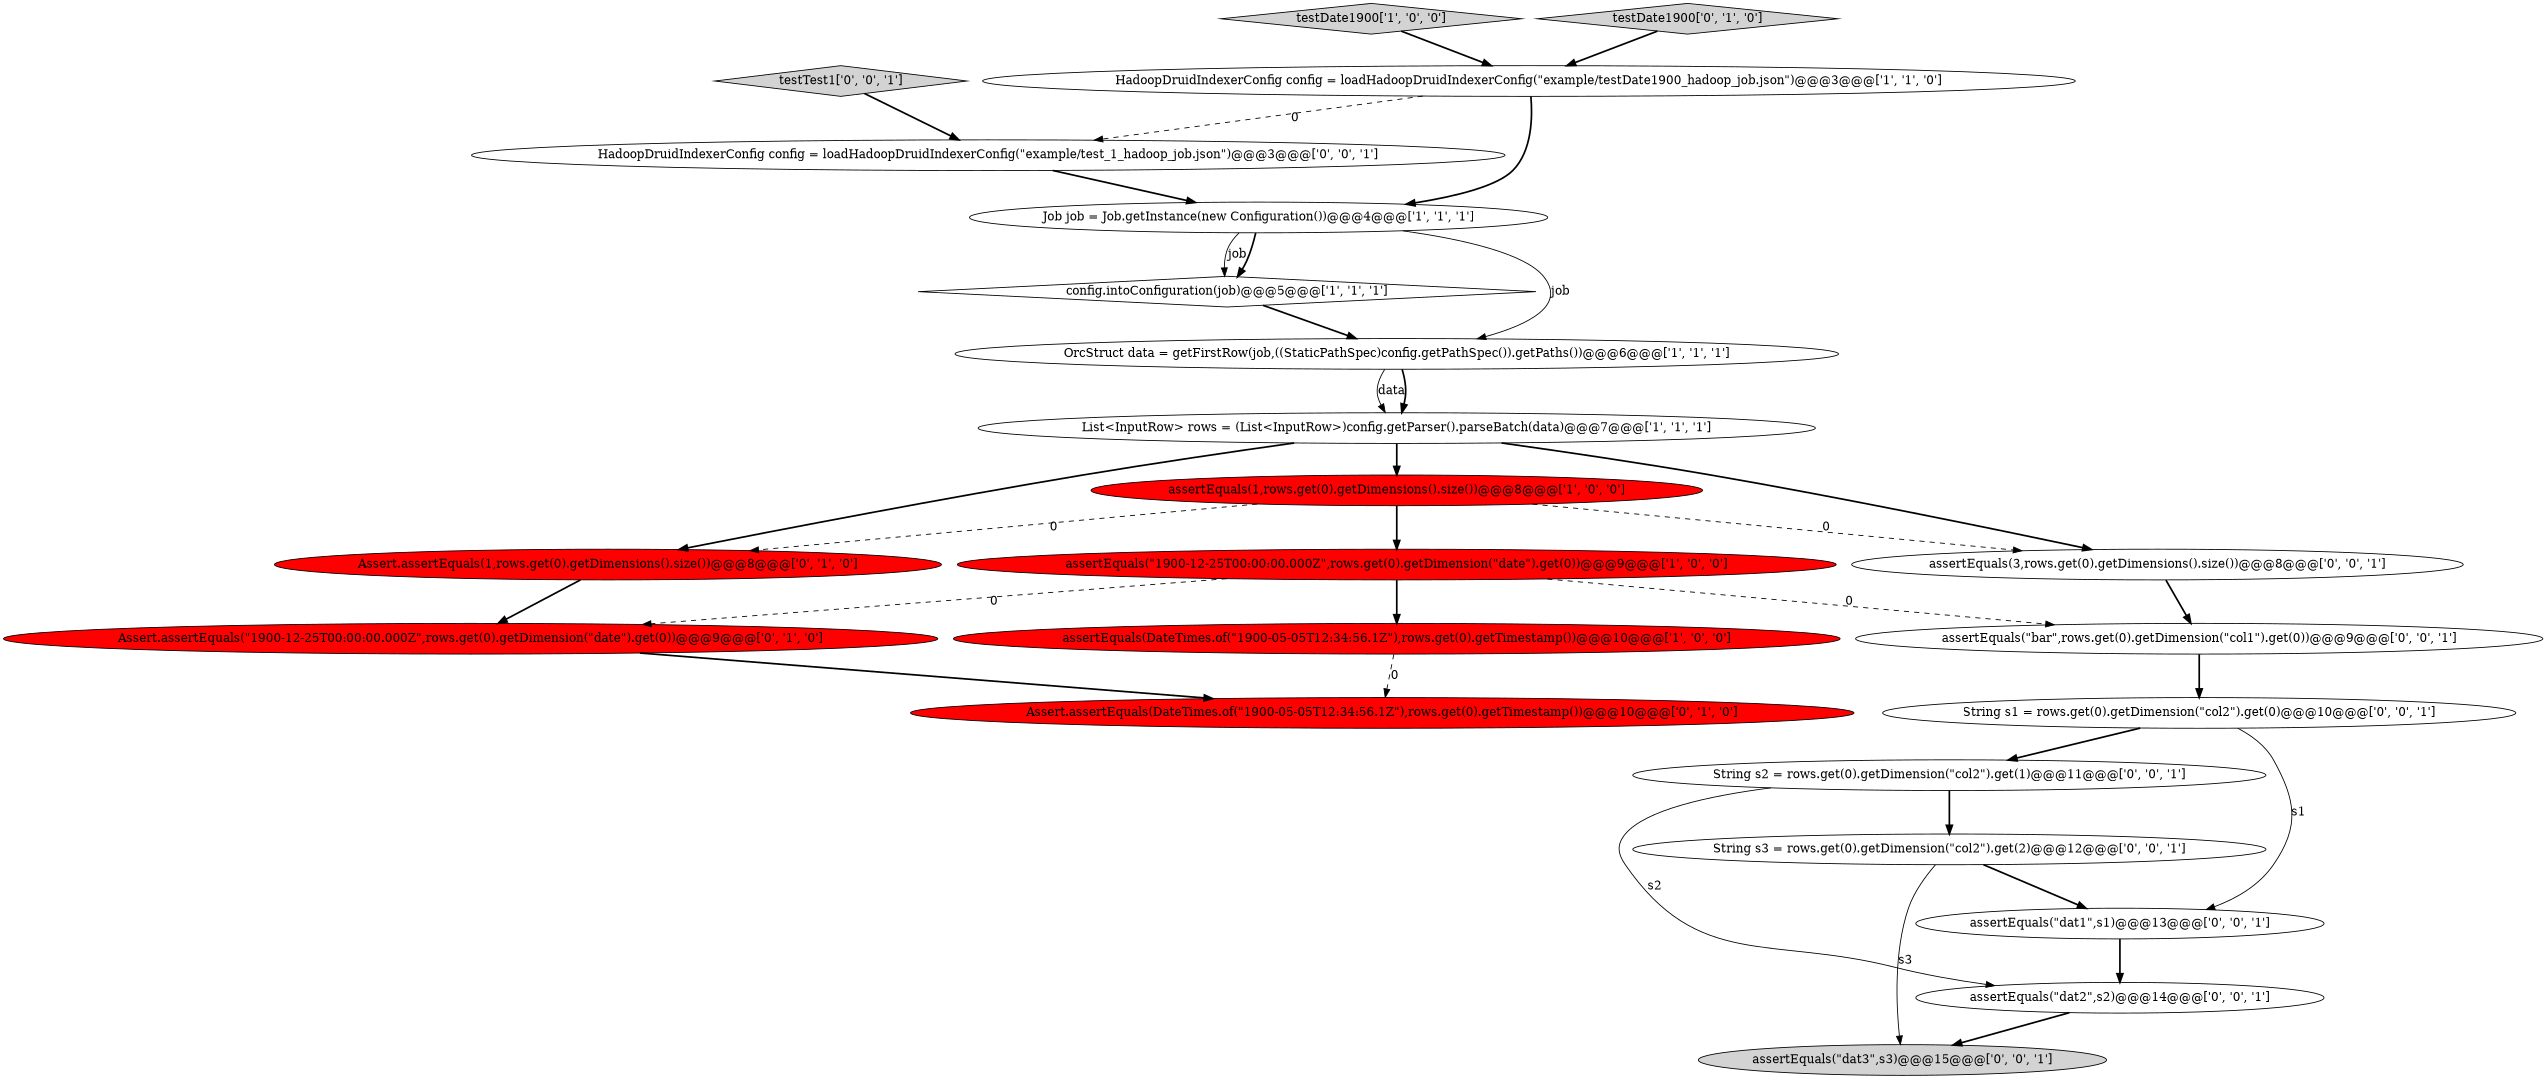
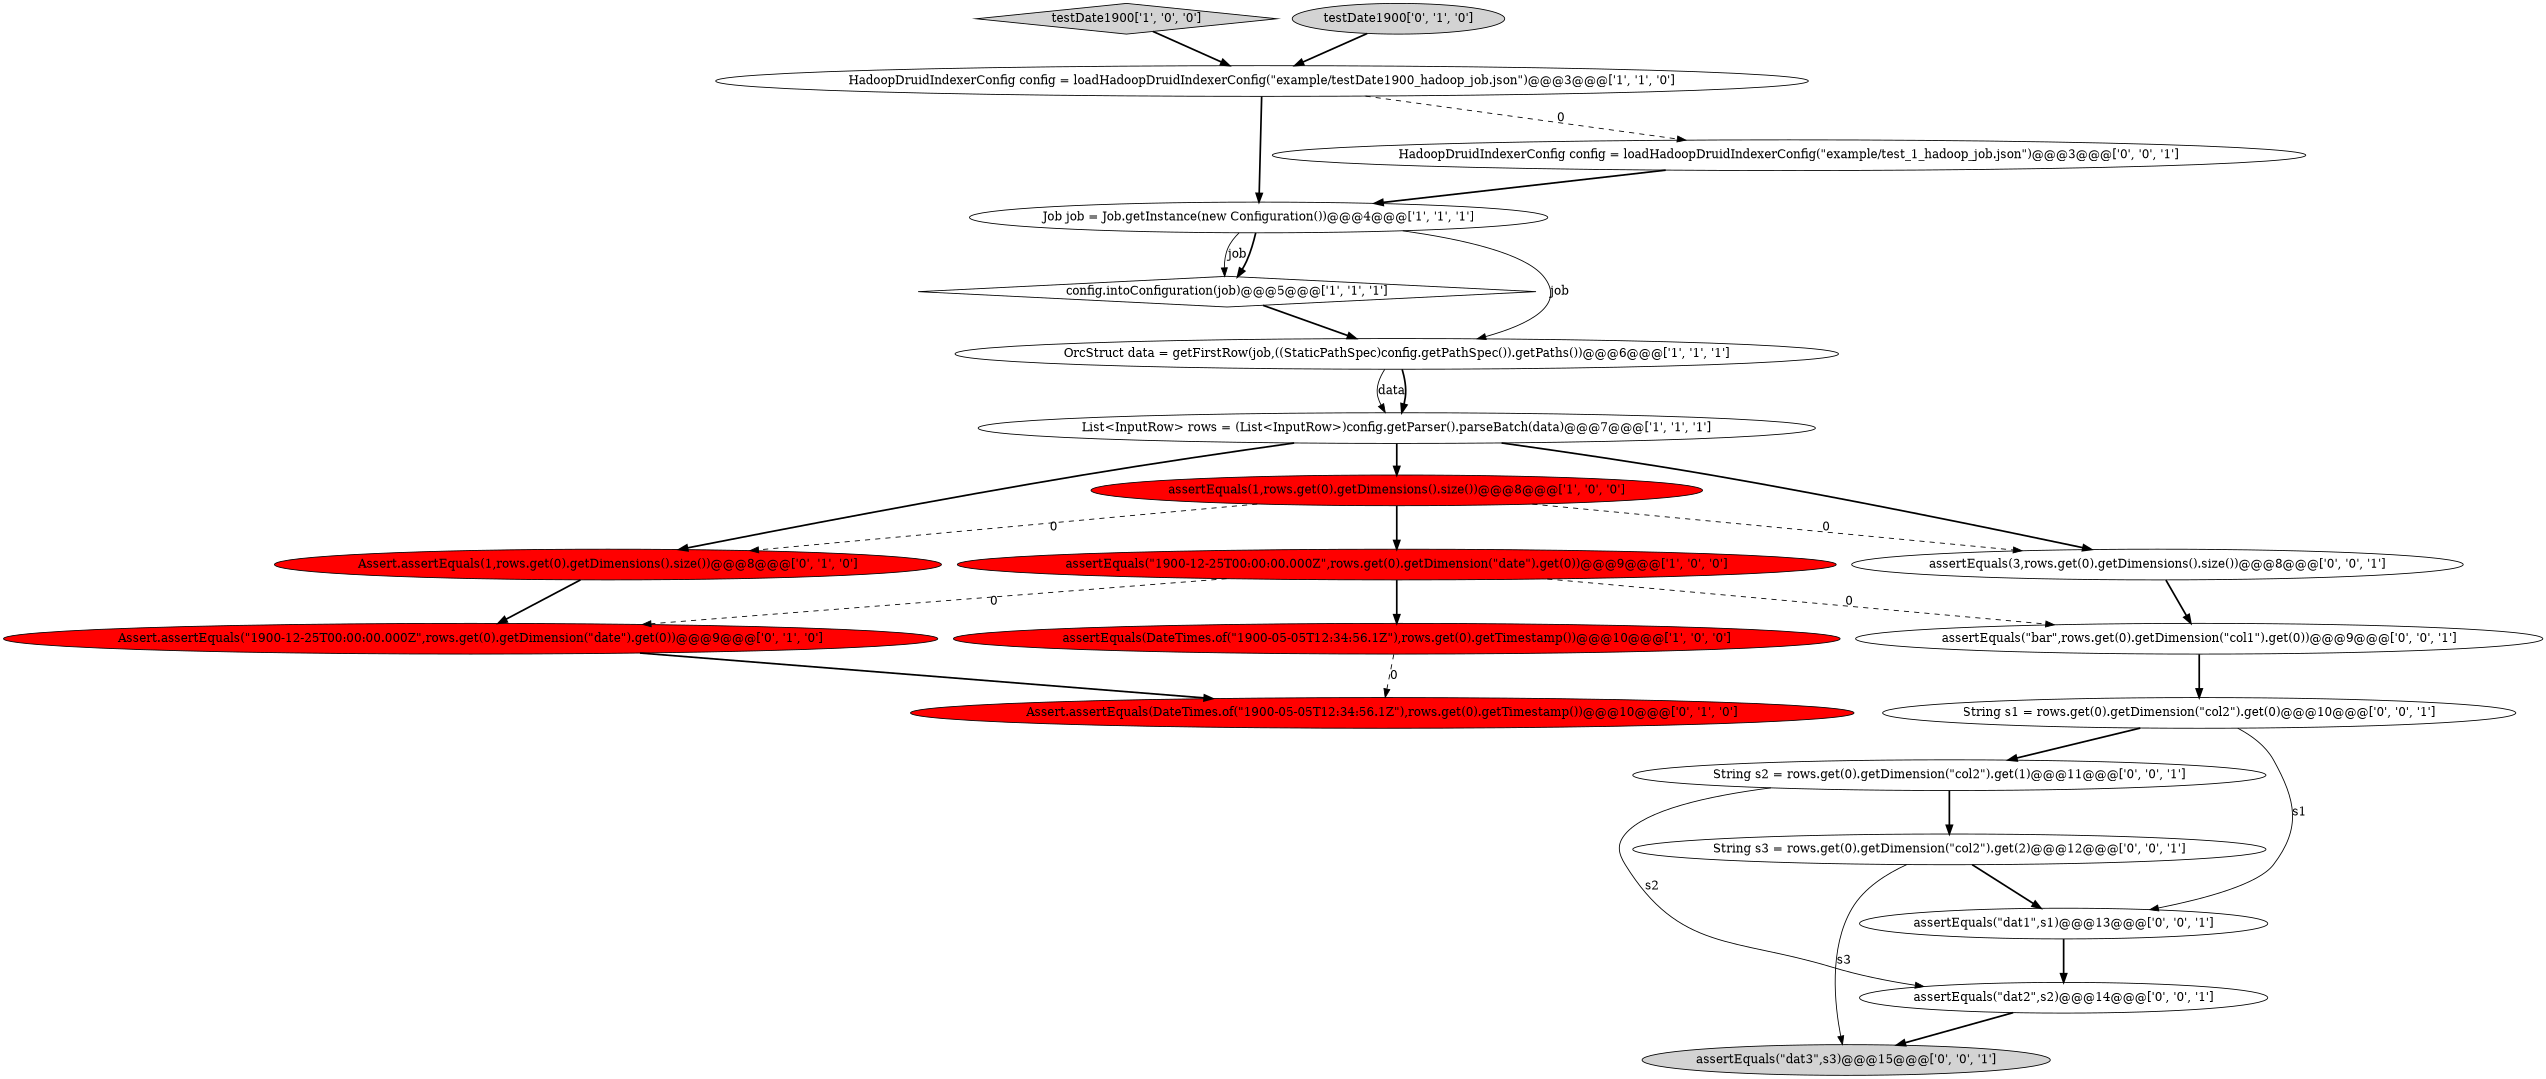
(1688, 19) -> (1398, 19)
(841, 81) -> none
